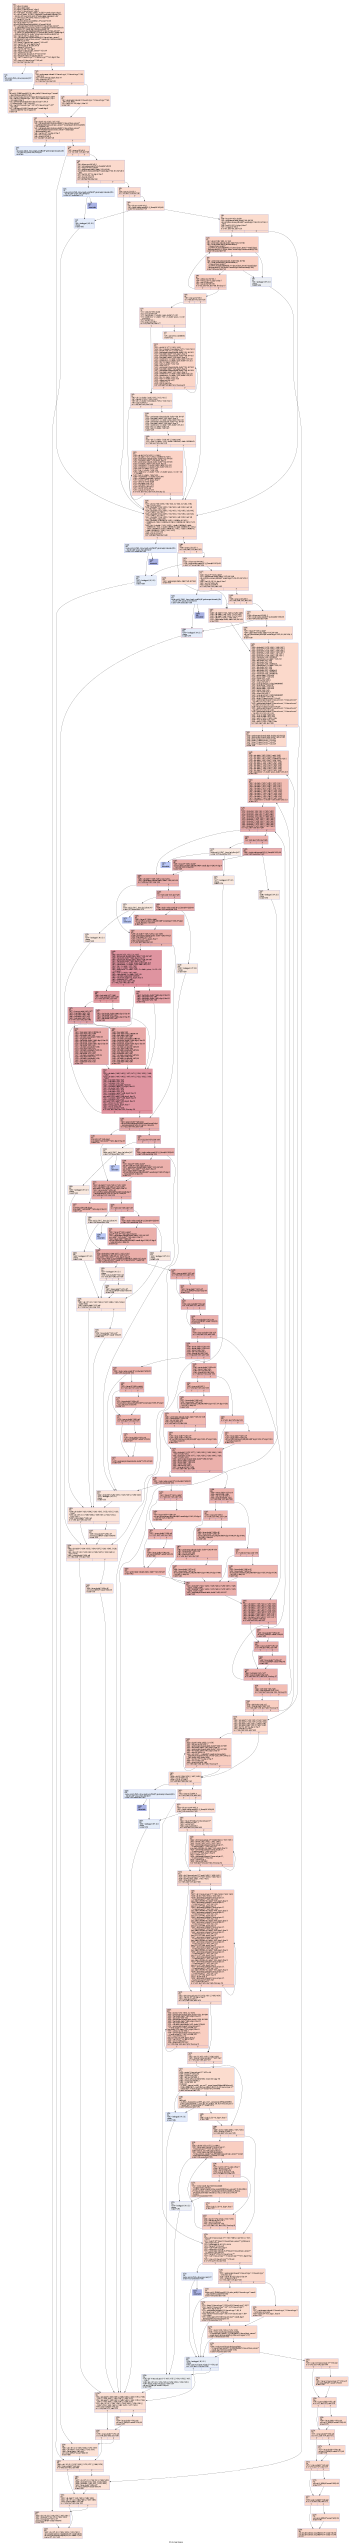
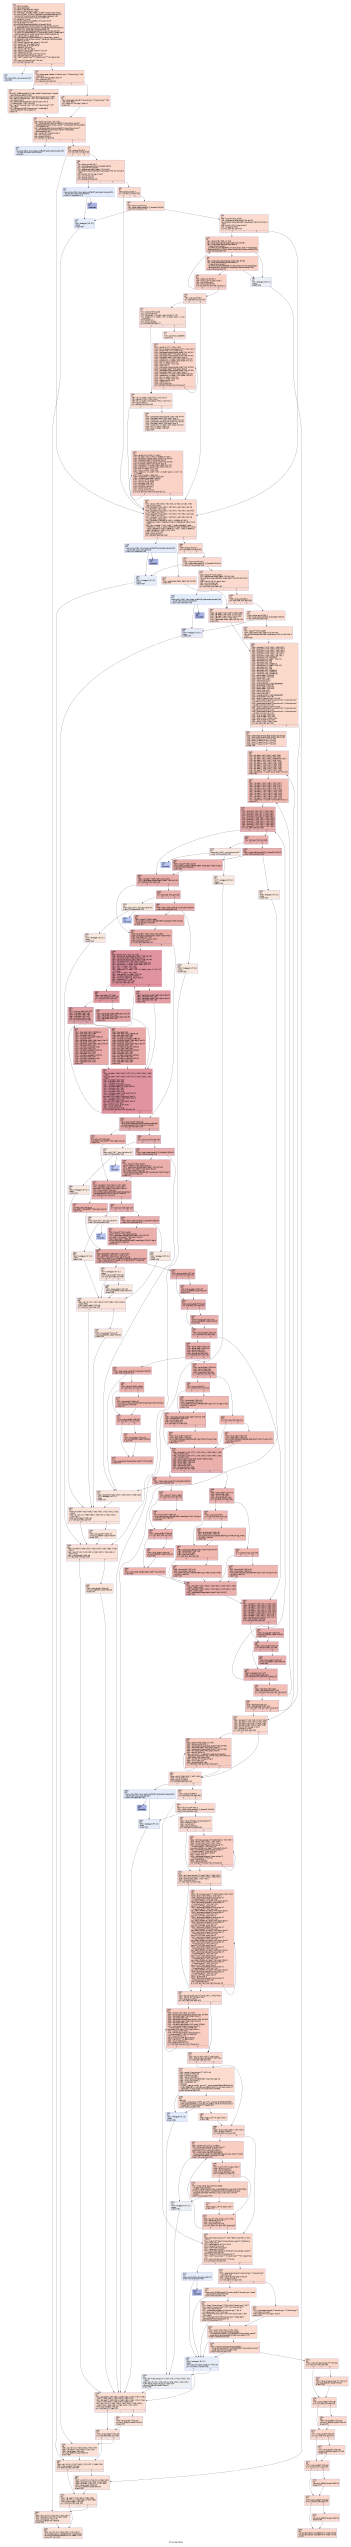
(170, 441) -> none
(48, 2521) -> (47, 2521)
